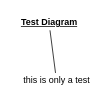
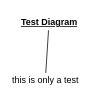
(57, 81) -> (45, 81)
